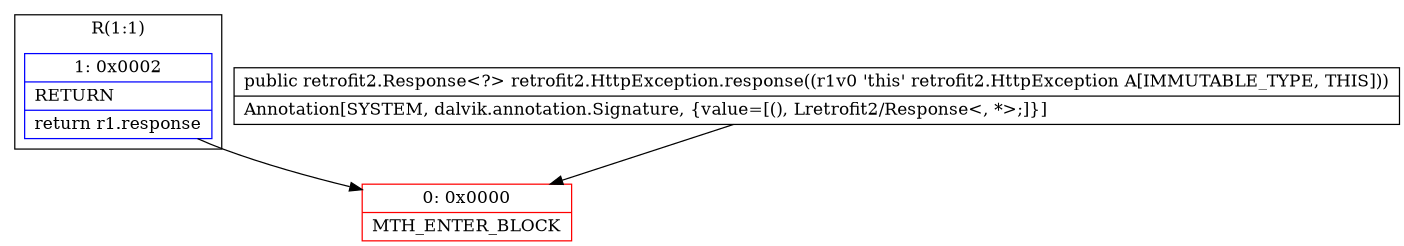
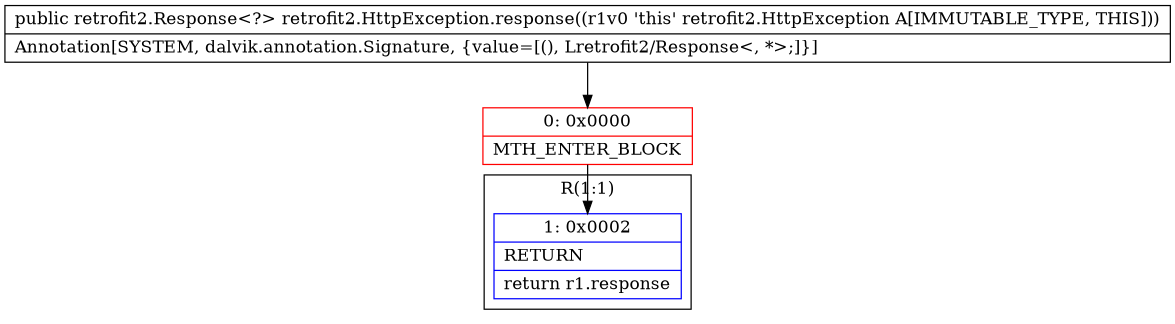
(273, 166) -> (588, 183)
